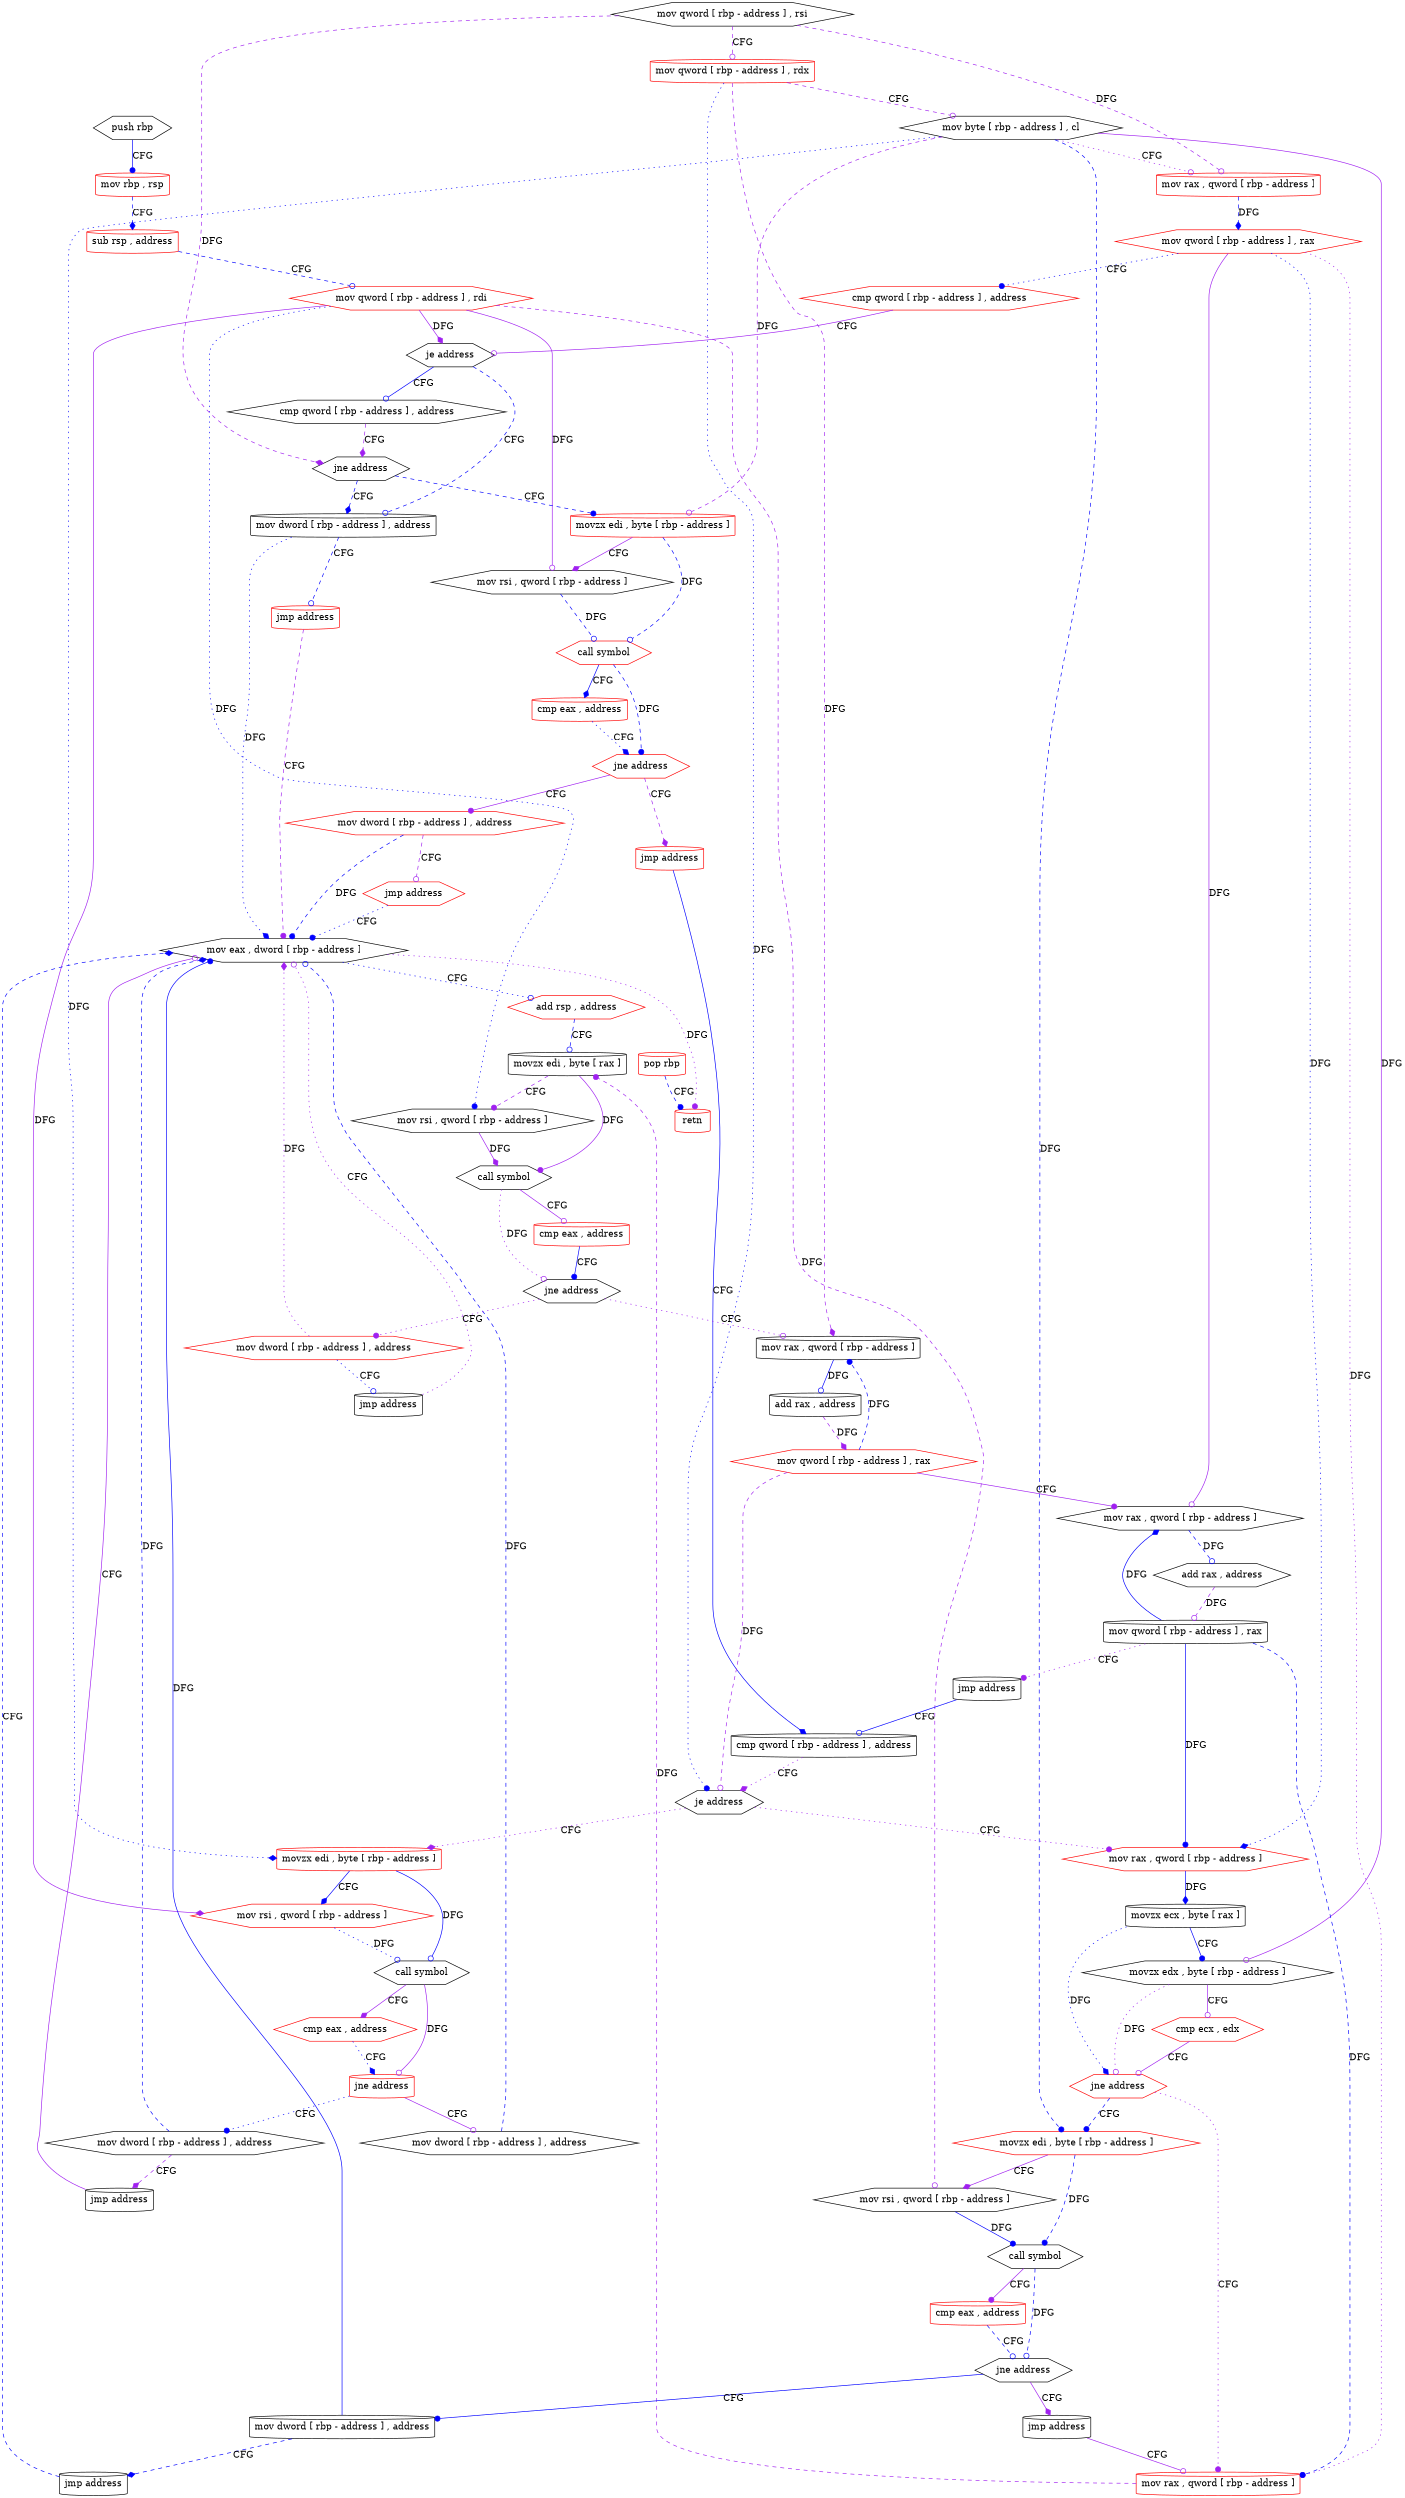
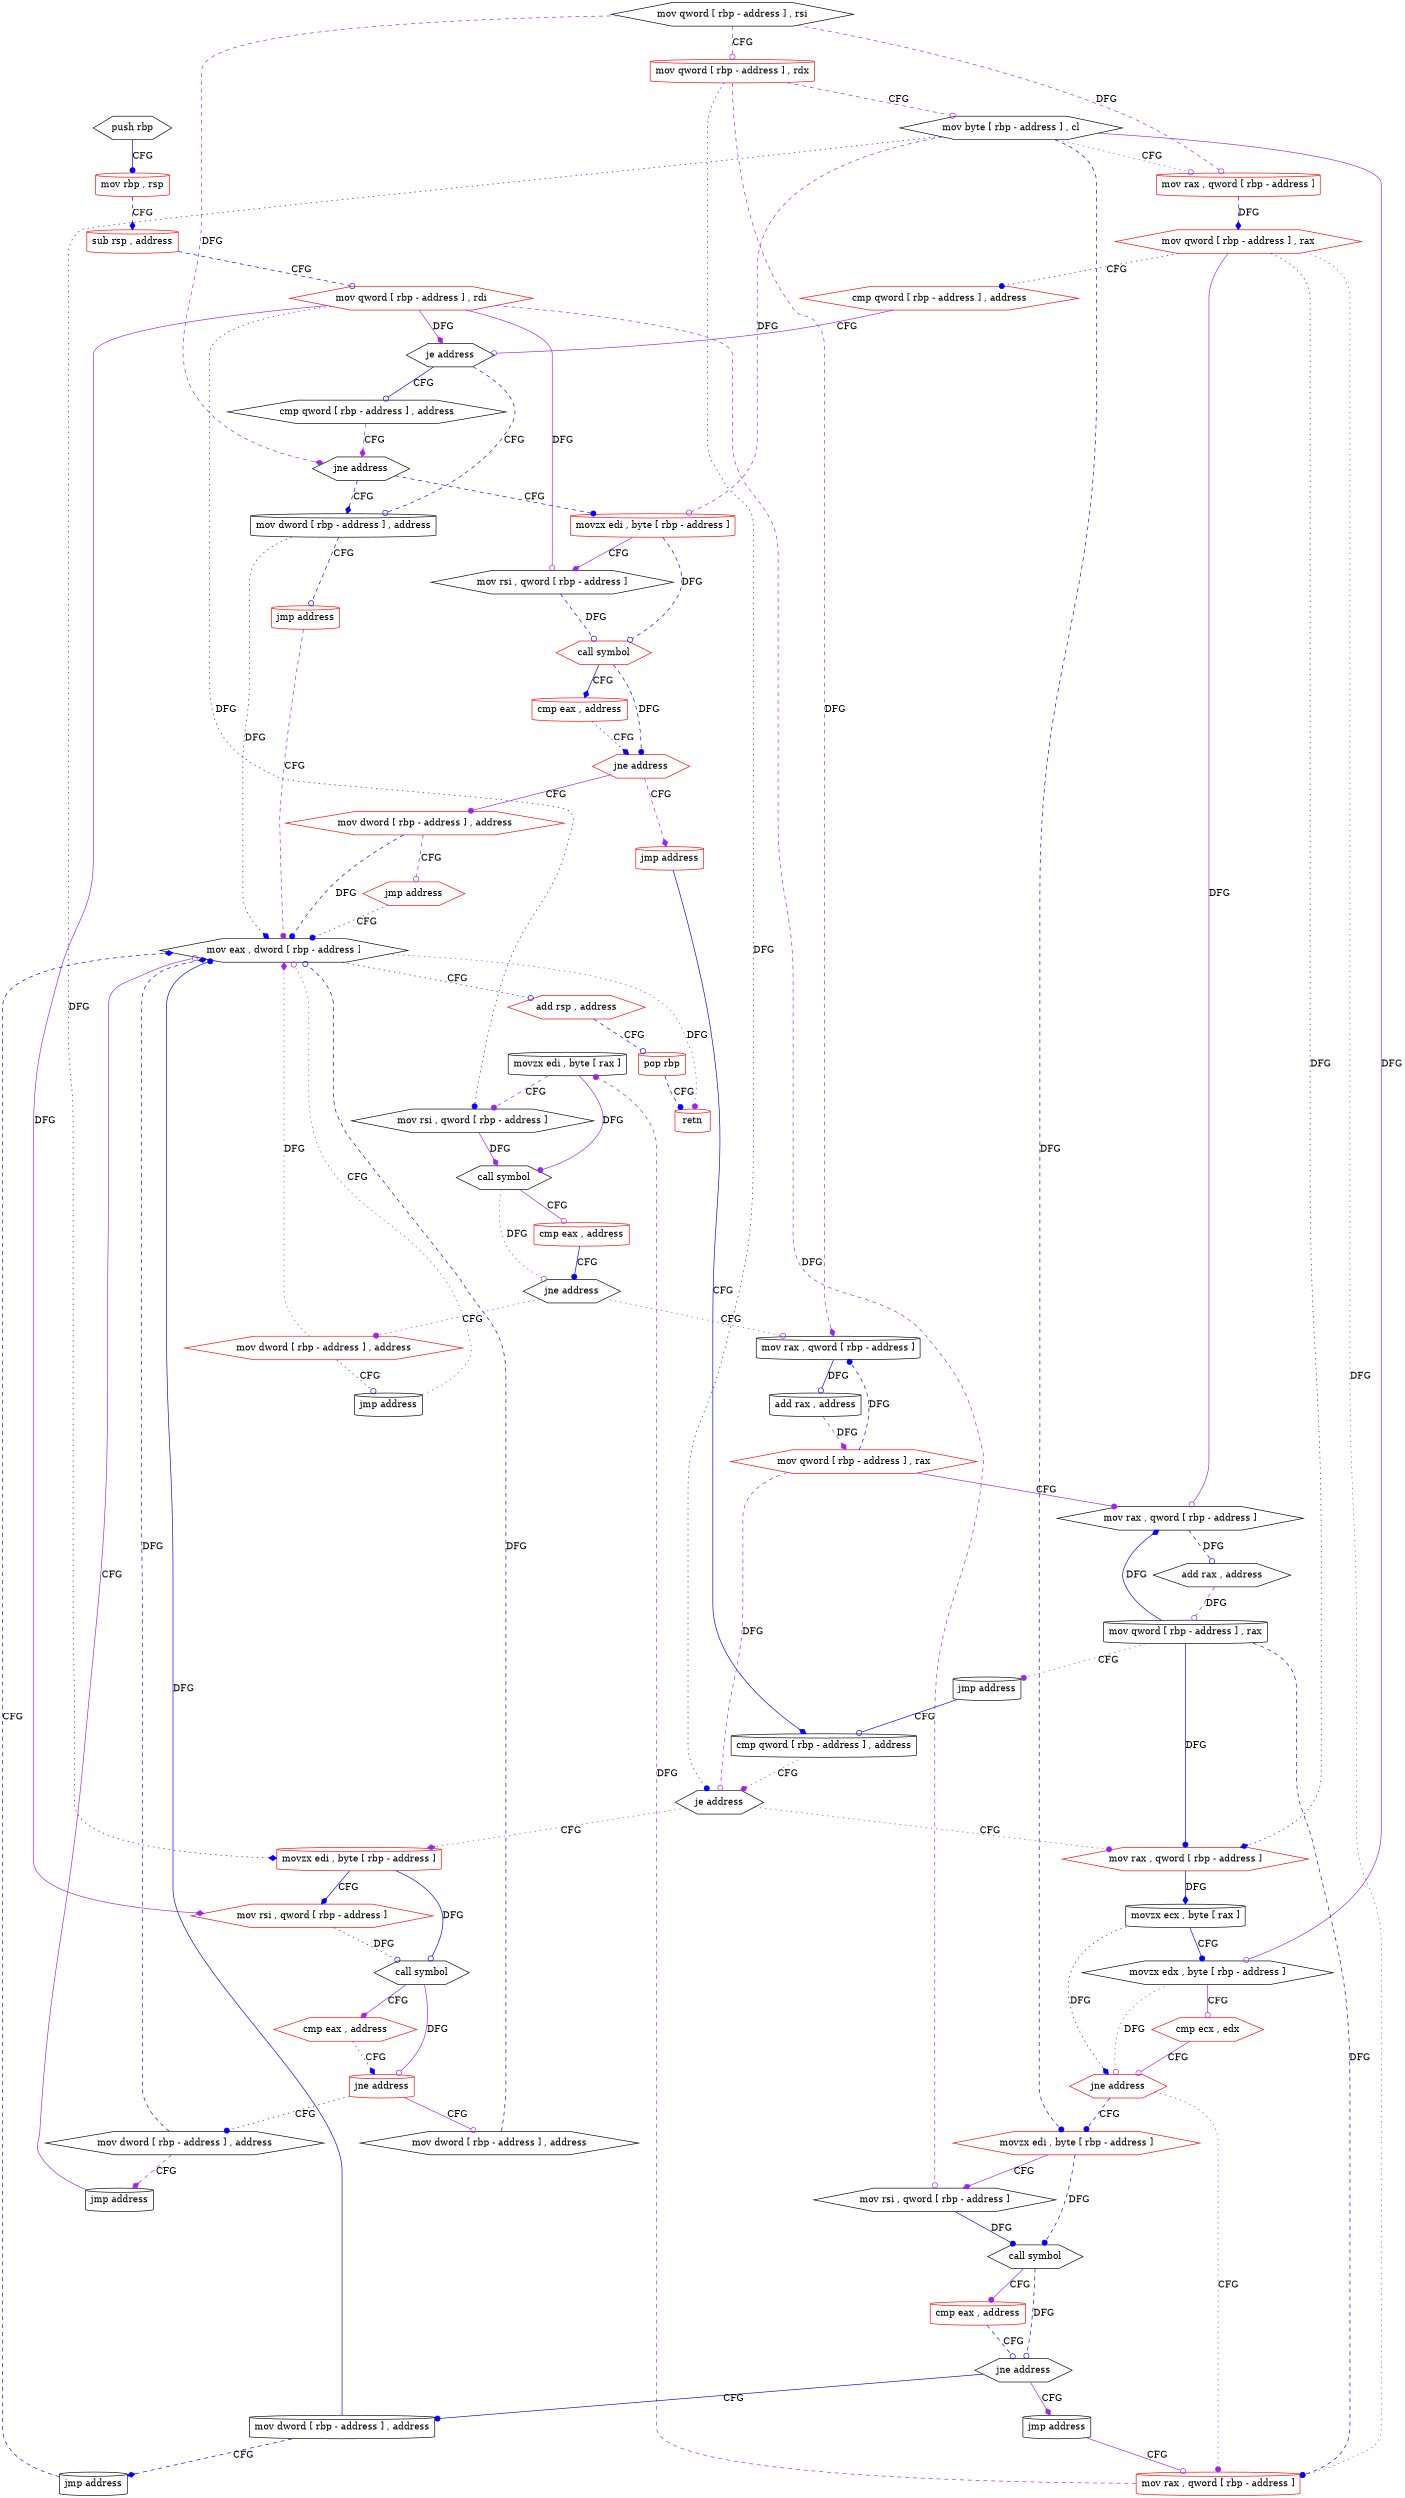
(572, 1033) -> (617, 1034)
